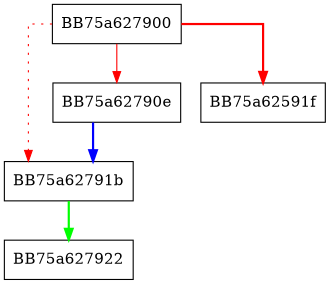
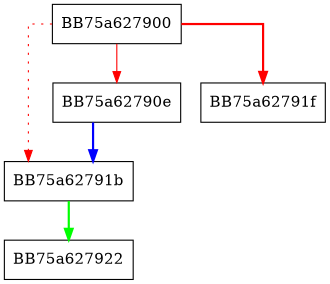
(263, 103) -> (263, 103)
